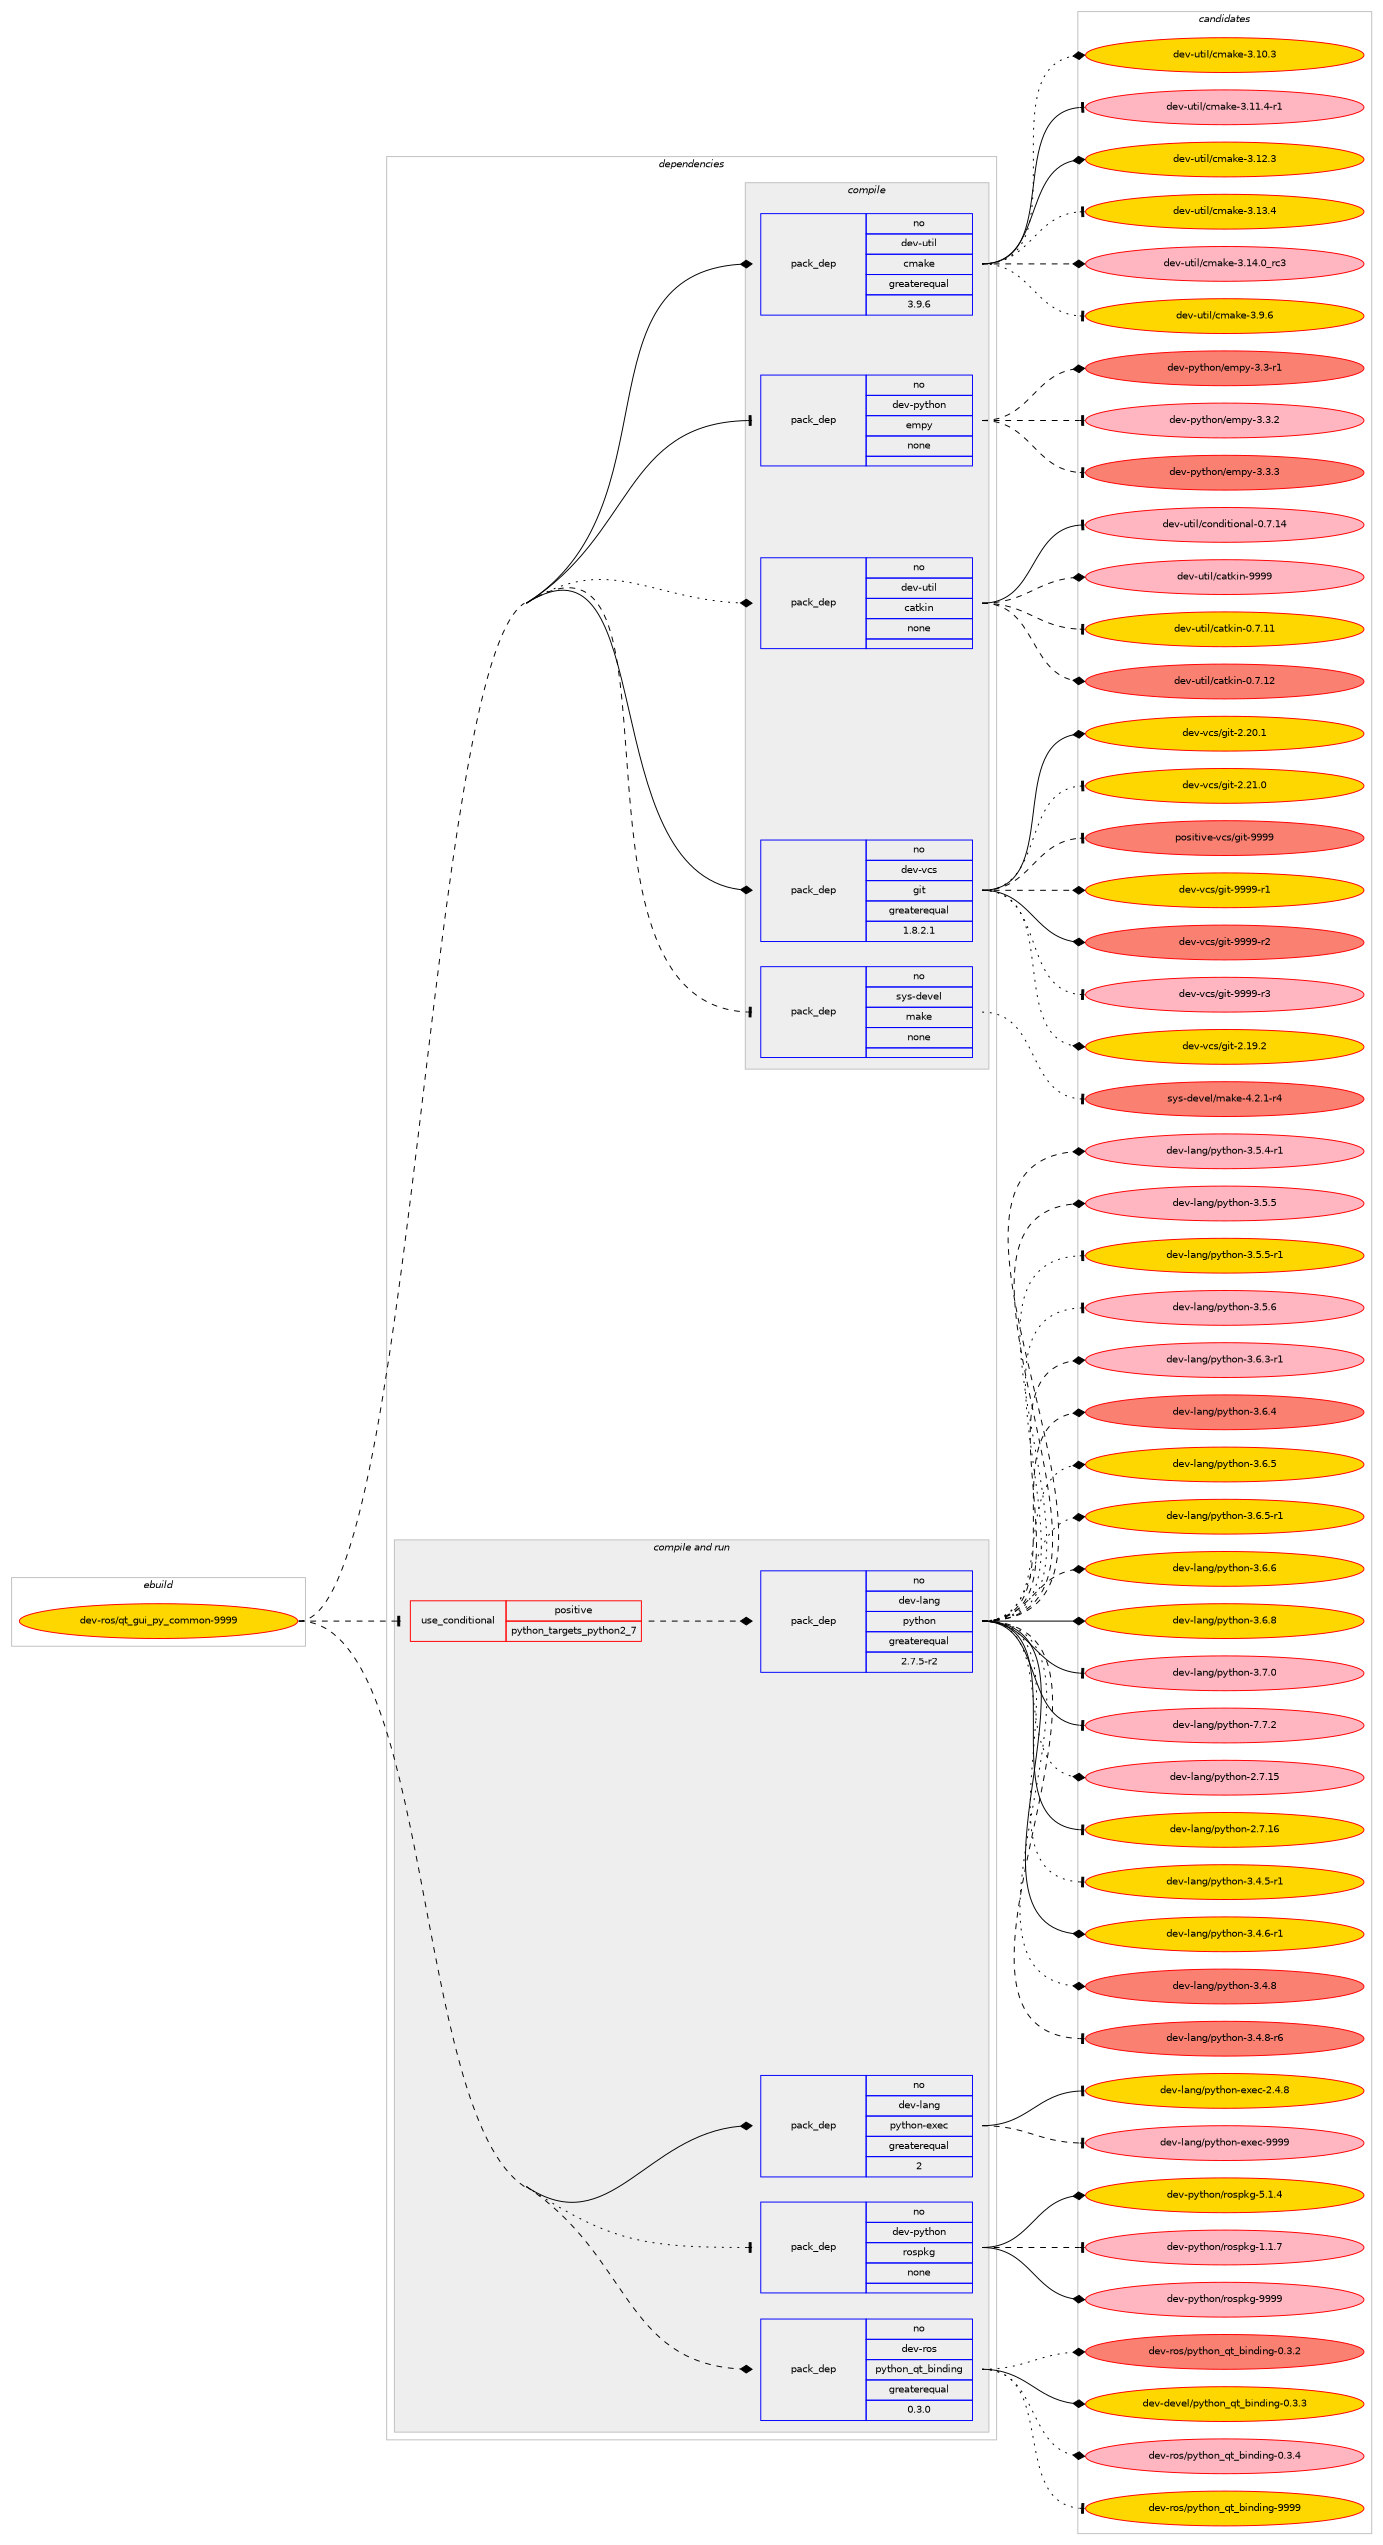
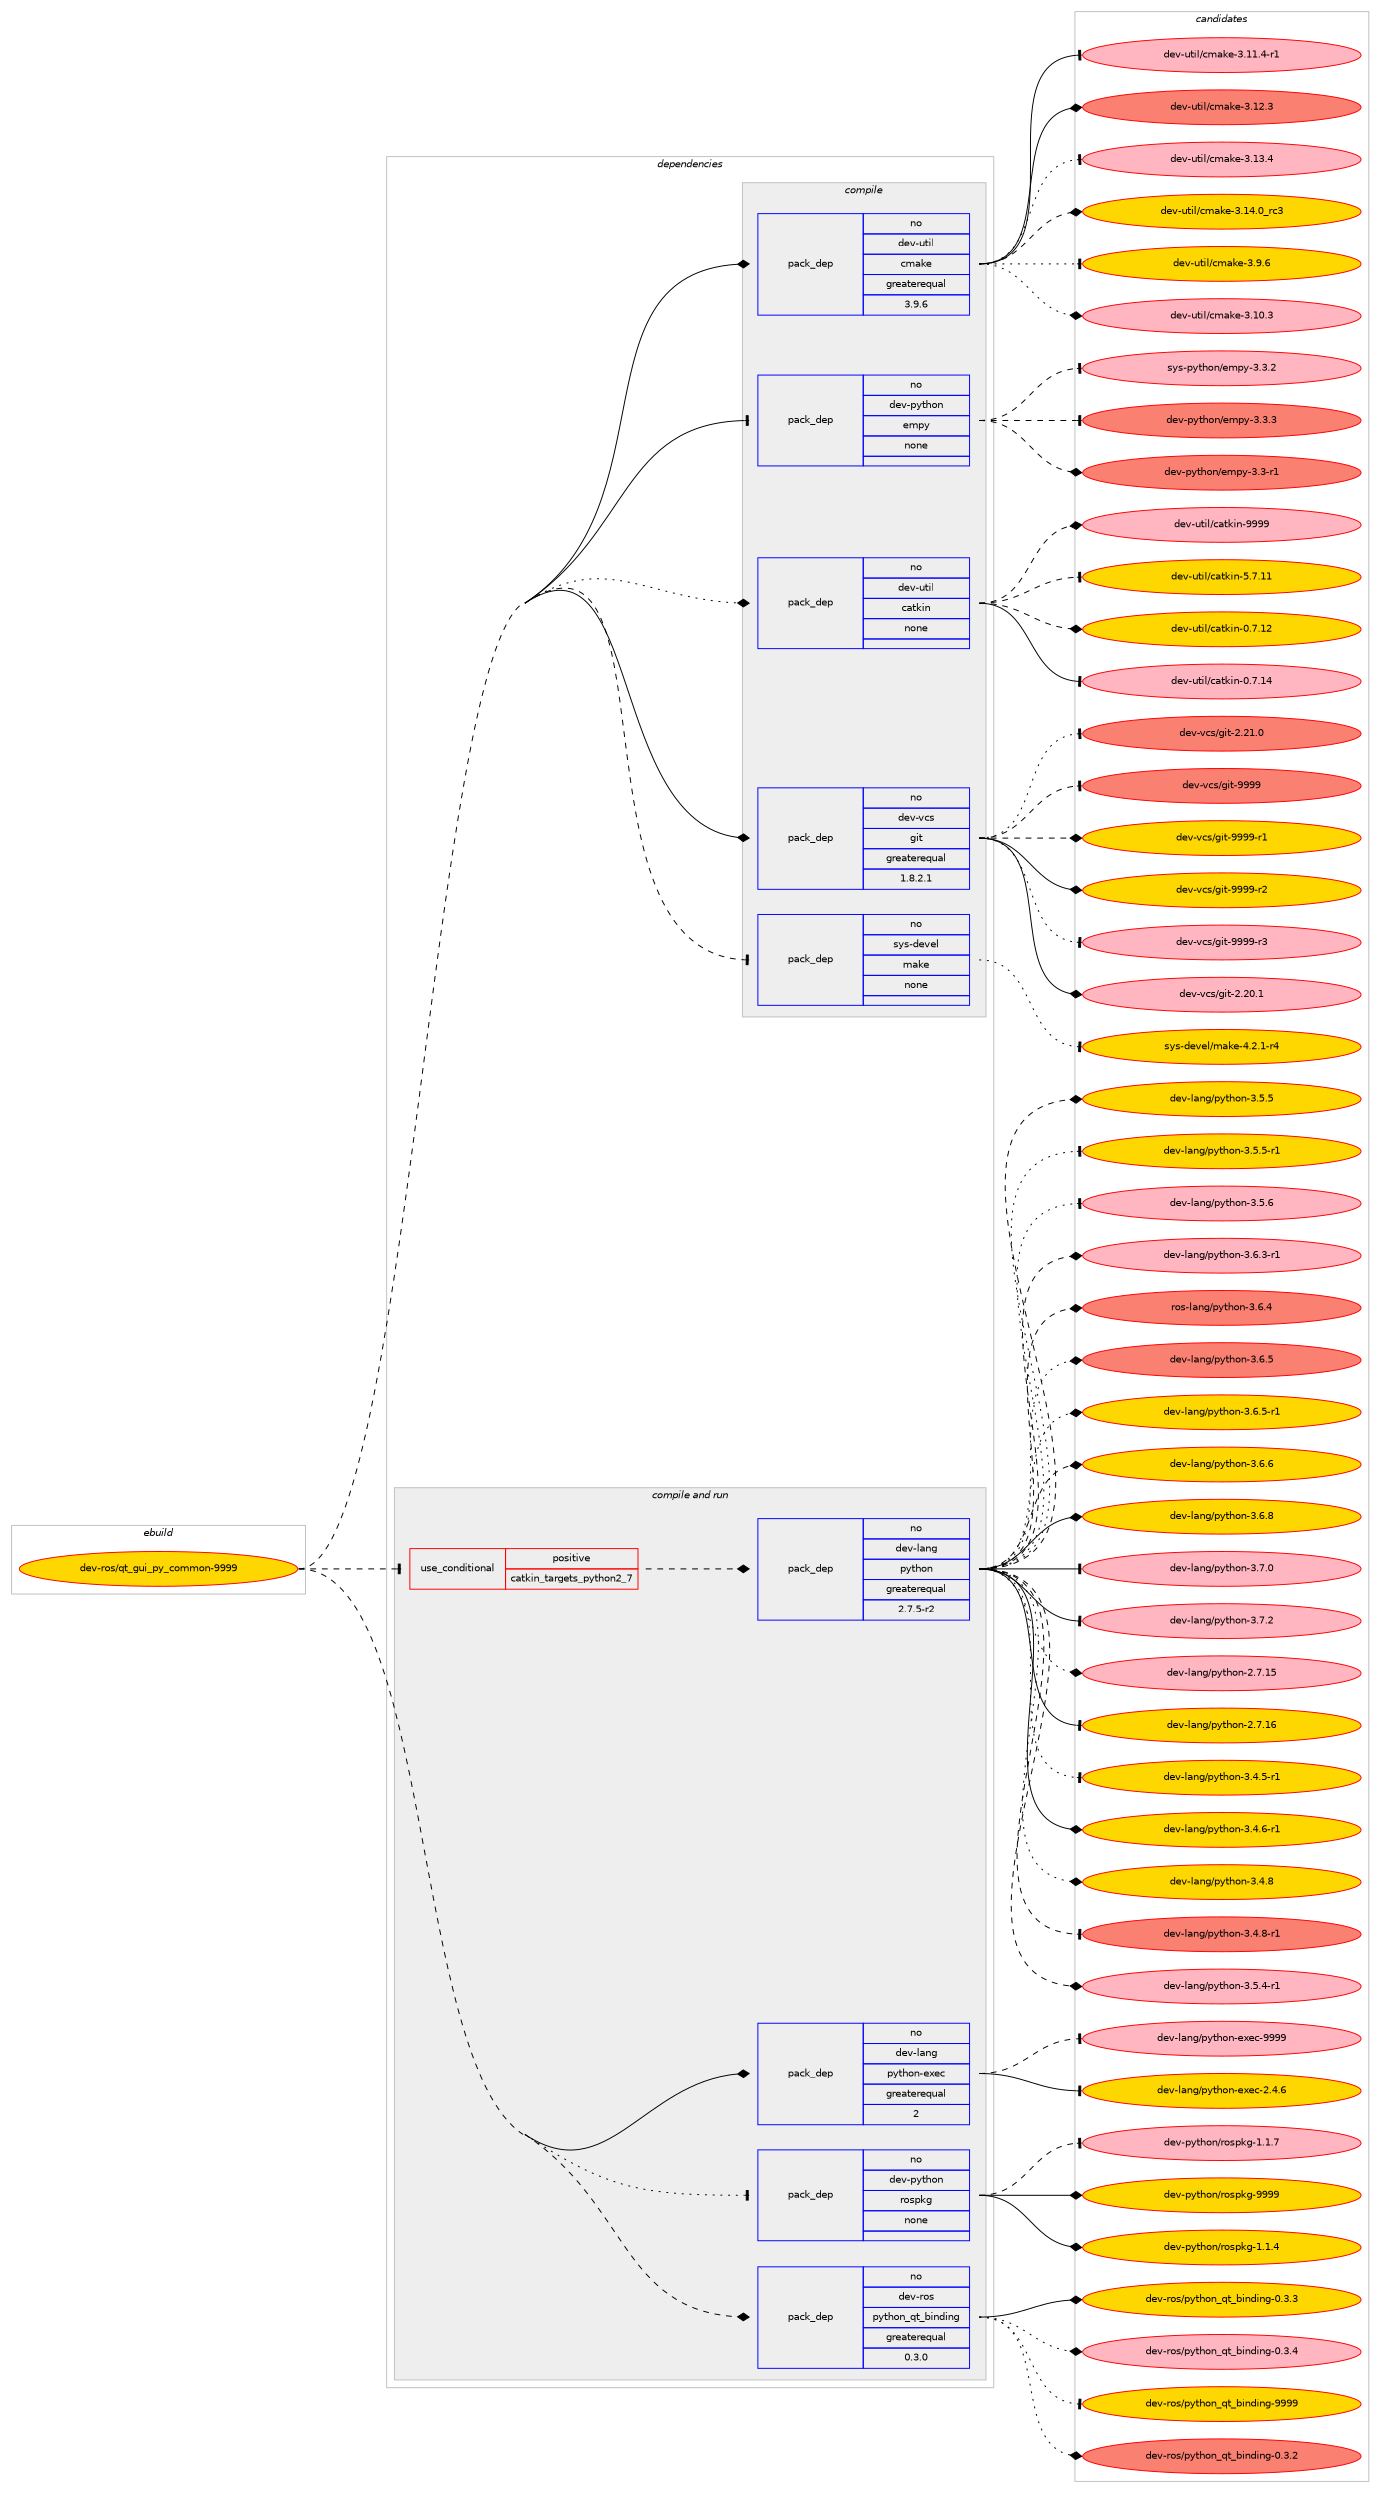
(1225, 55) -> (1222, 316)
(1225, 159) -> (1222, 107)
(1225, 212) -> (1222, 159)
(1225, 264) -> (1222, 212)
(1225, 420) -> (1222, 368)
(1225, 525) -> (1222, 681)
(1225, 629) -> (1222, 577)
(1225, 681) -> (1222, 629)
(1225, 734) -> (1222, 995)
(1225, 786) -> (1222, 734)
(1225, 838) -> (1222, 786)
(1225, 942) -> (1222, 890)
(1225, 1047) -> none
(1225, 1099) -> (1222, 1047)
(1225, 1203) -> (1222, 1099)
(1225, 1412) -> (1222, 1308)
(1225, 1464) -> (1222, 1360)
(574, 1631) -> (572, 1579)
(1225, 1725) -> (1222, 1621)
(1225, 1986) -> (1222, 1882)
(1225, 2039) -> (1222, 1934)
(1225, 2091) -> (1222, 2091)
(1225, 2195) -> (1222, 2247)
(1225, 2300) -> (1222, 2195)
(1225, 2404) -> (1222, 2300)
